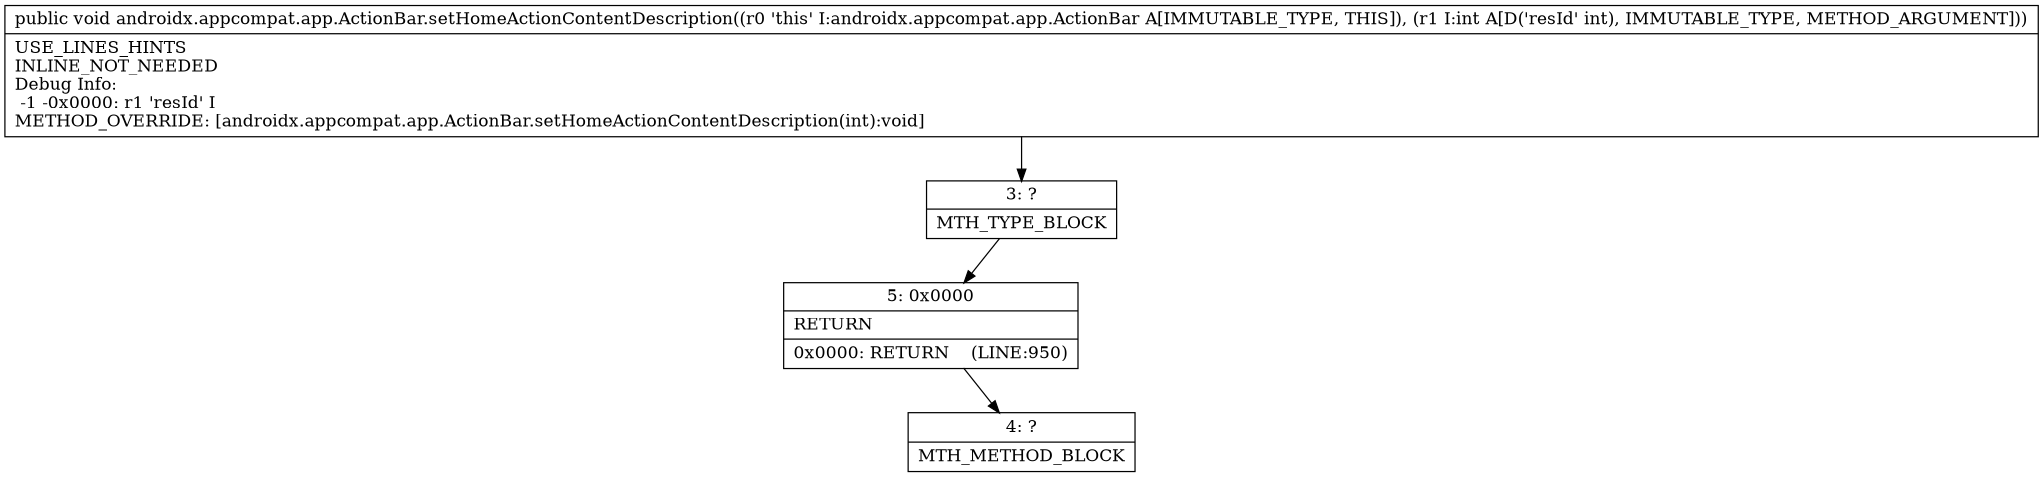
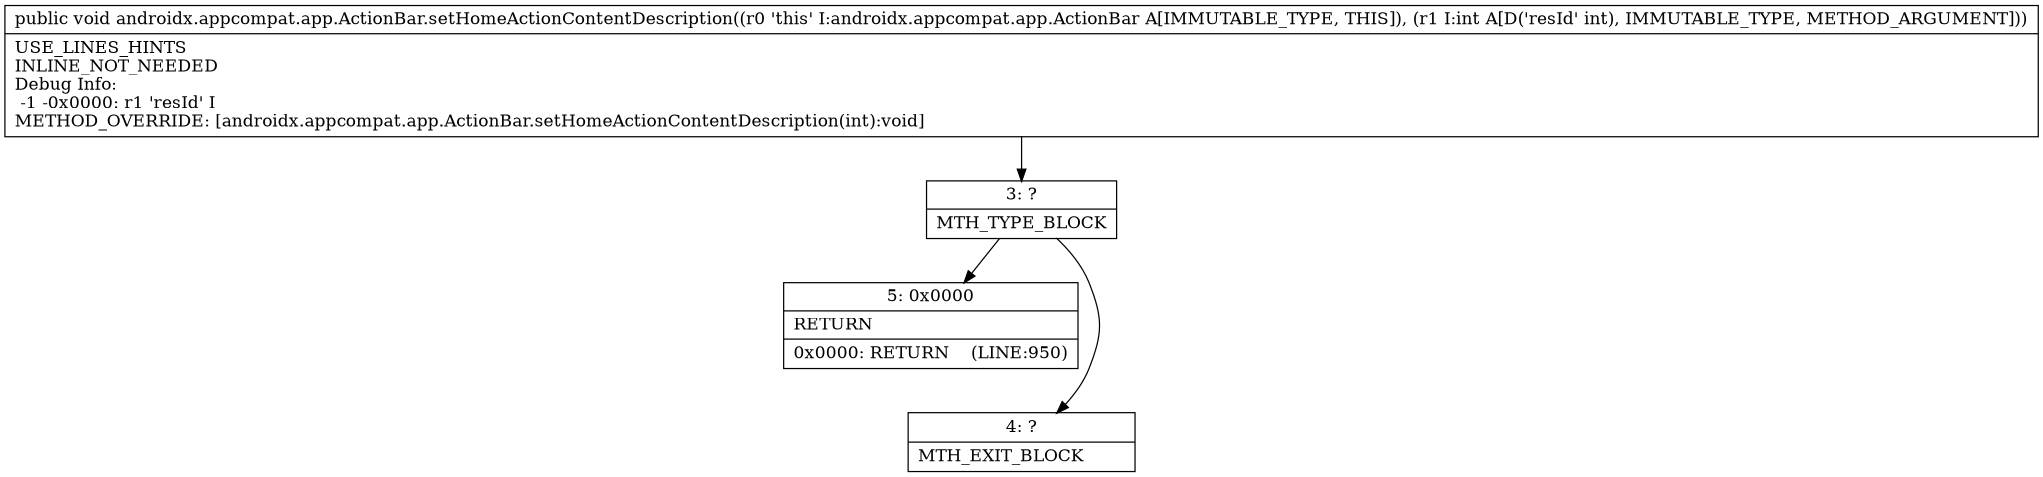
(978, 386) -> (1099, 319)
(1022, 456) -> (1001, 456)
